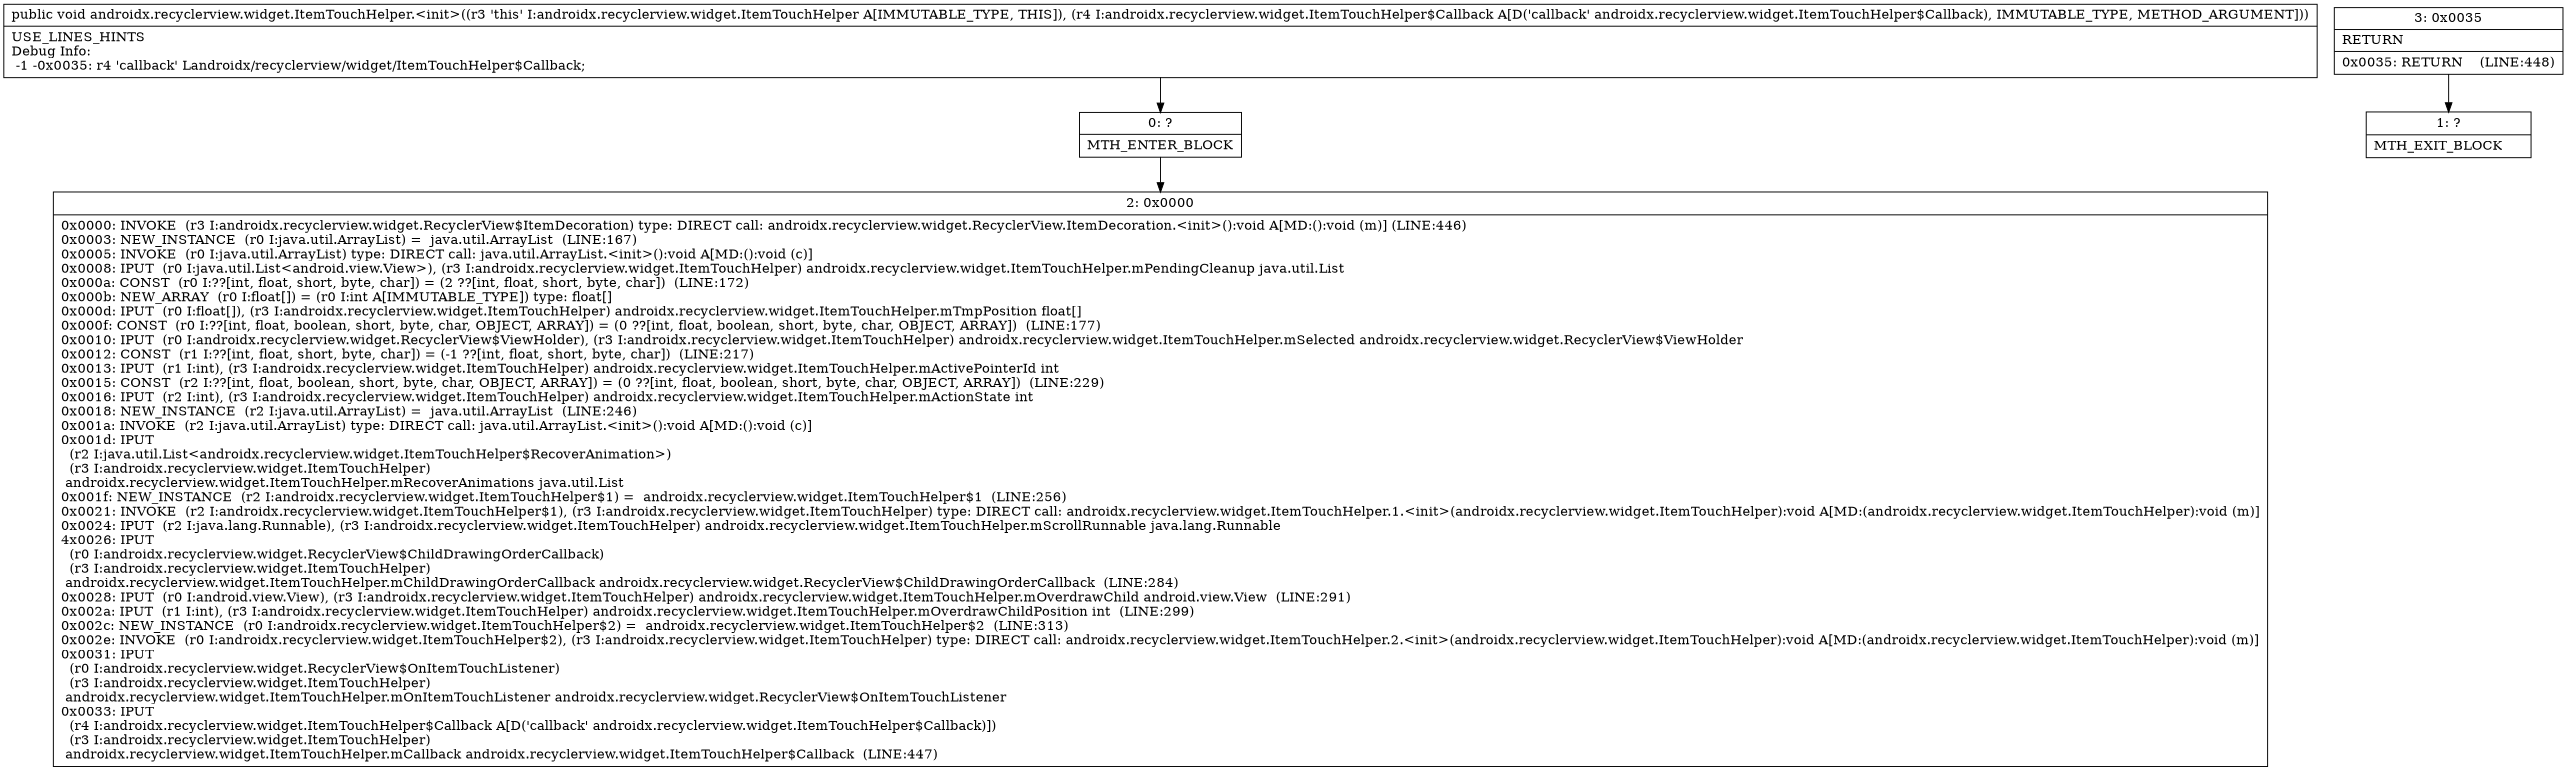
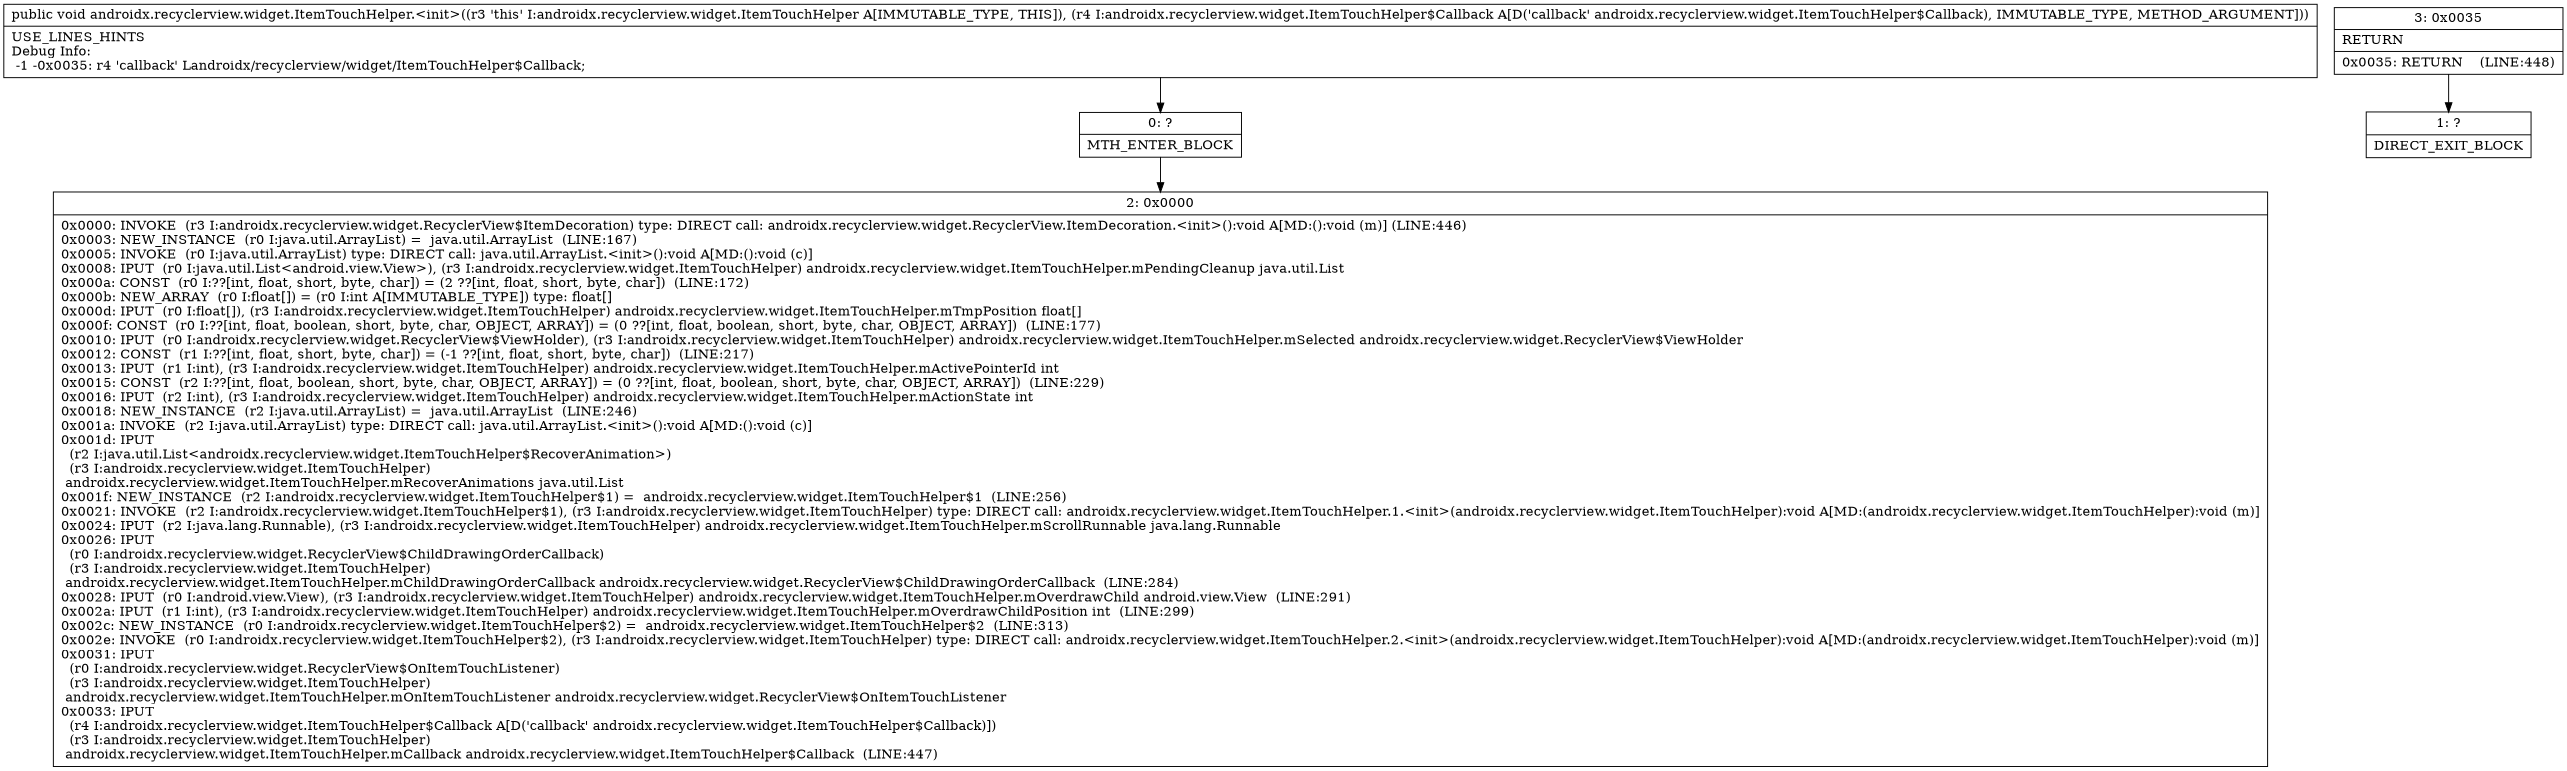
(2439, 146) -> (2449, 146)
(112, 540) -> (112, 540)
